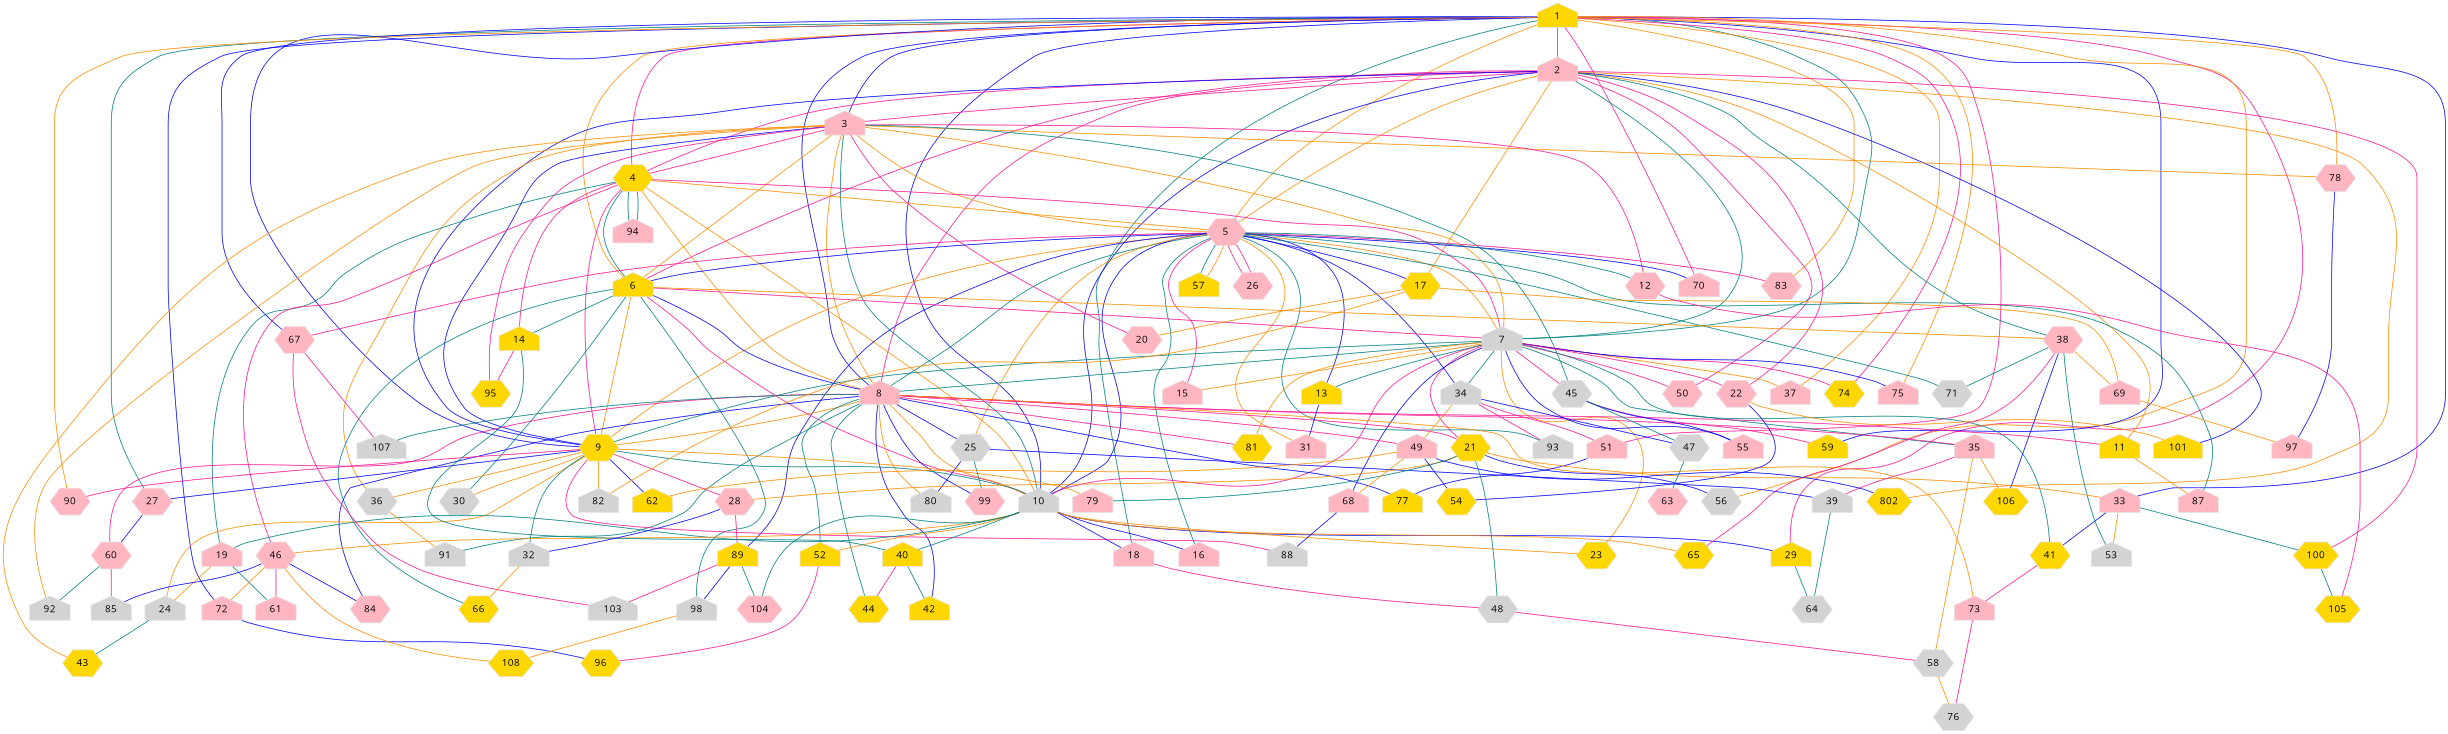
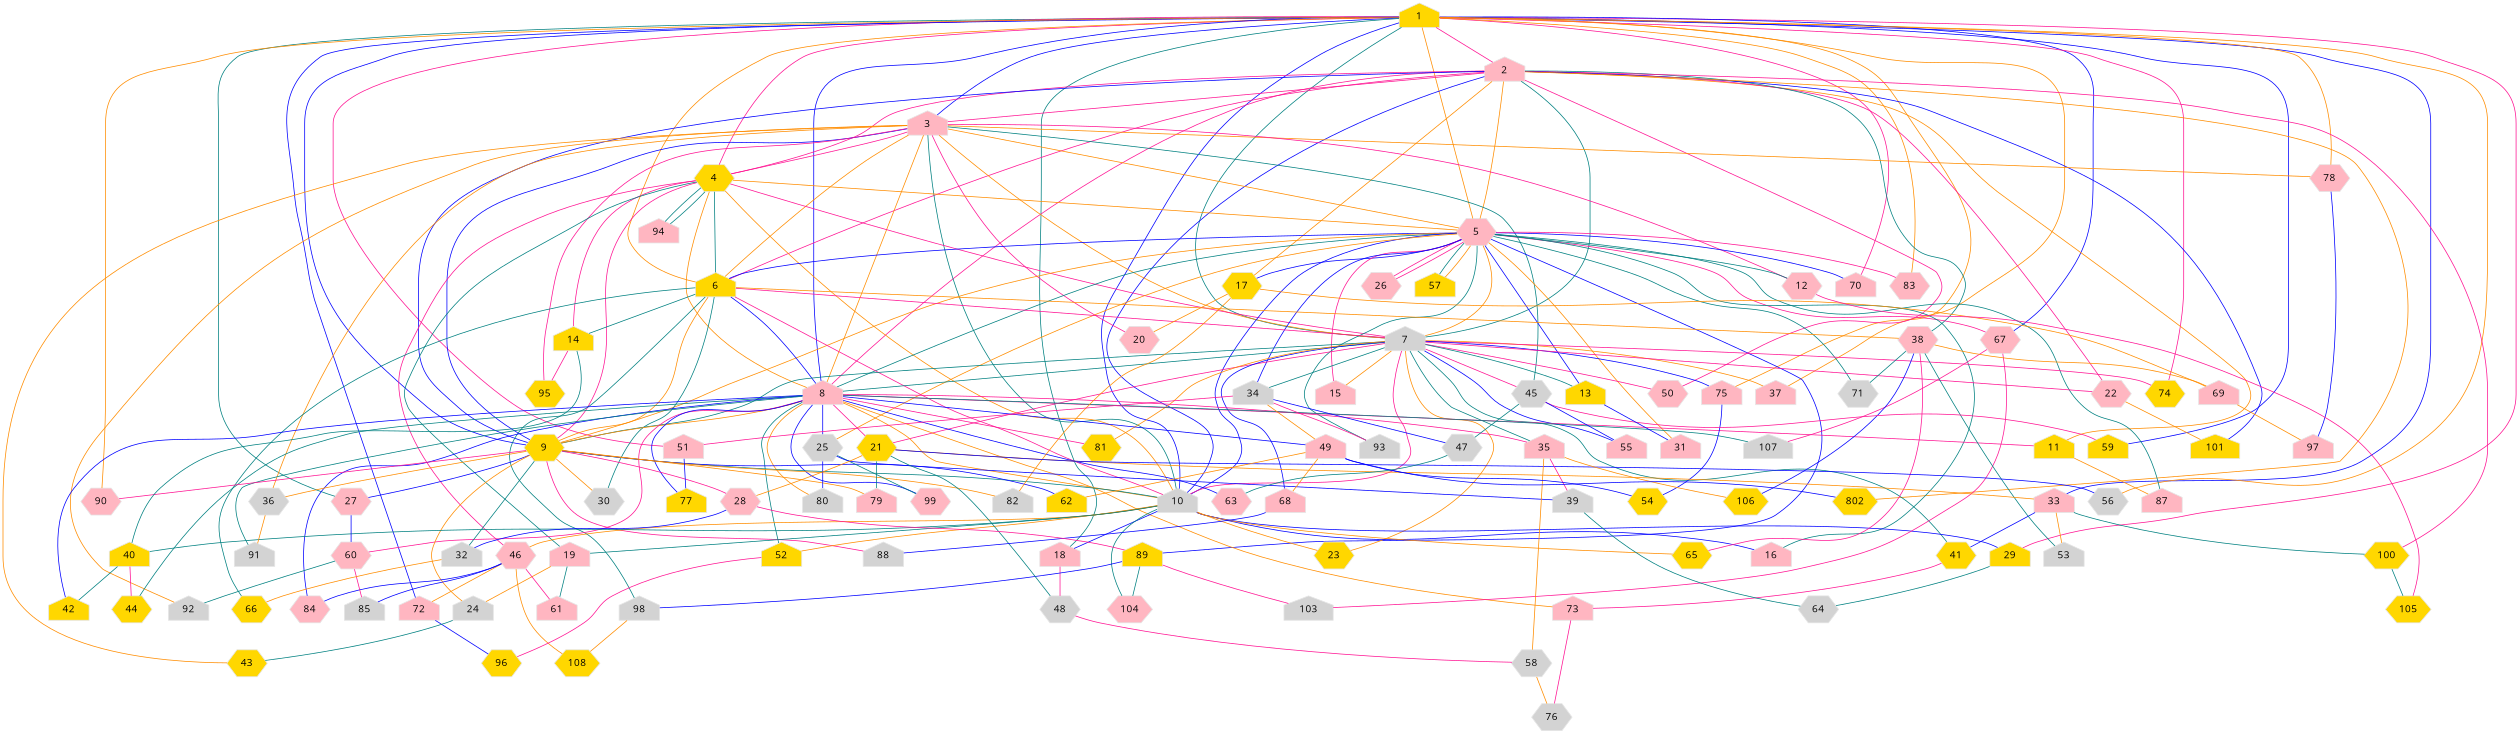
(1149, 415) -> (1155, 429)
none -> (1030, 450)
(1630, 488) -> (1708, 460)
